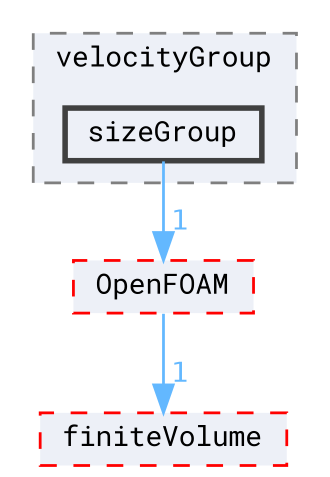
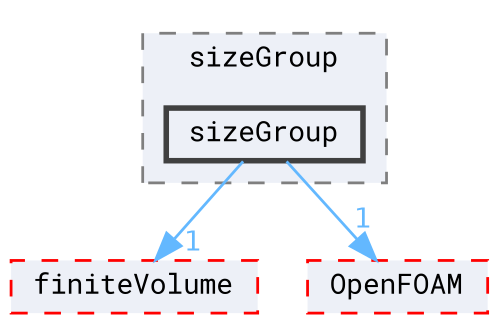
(165, 60) -> (265, 60)
(163, 349) -> (209, 200)
